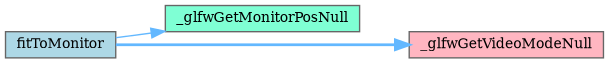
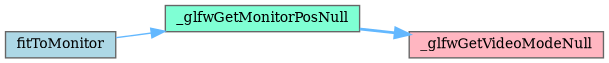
(256, 45) -> (377, 31)
